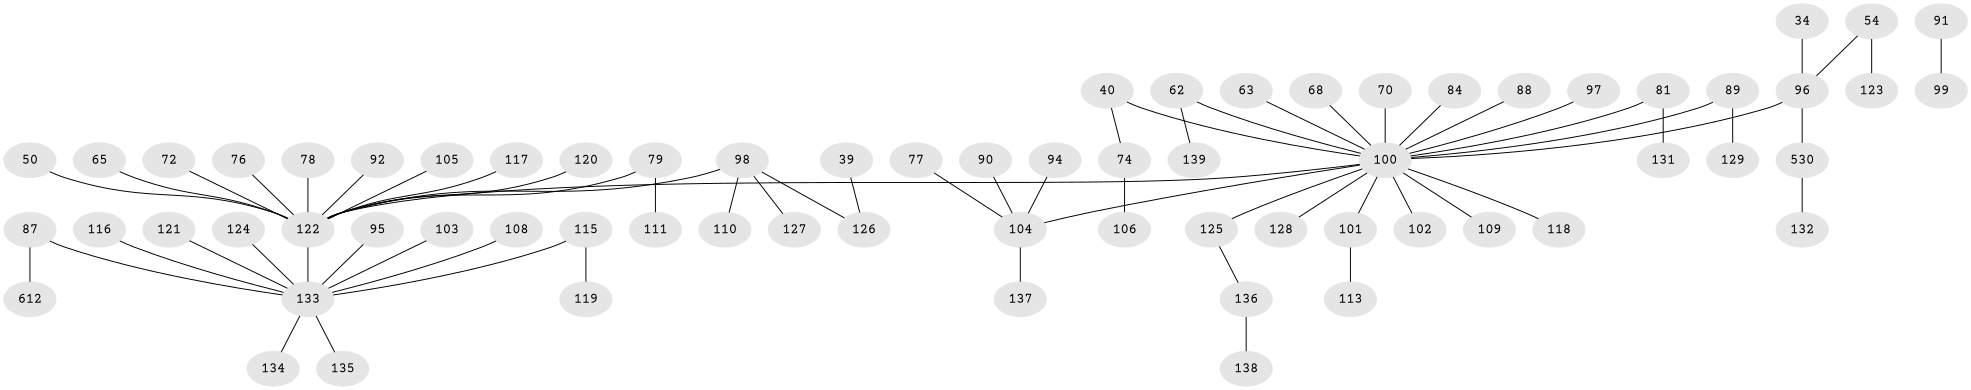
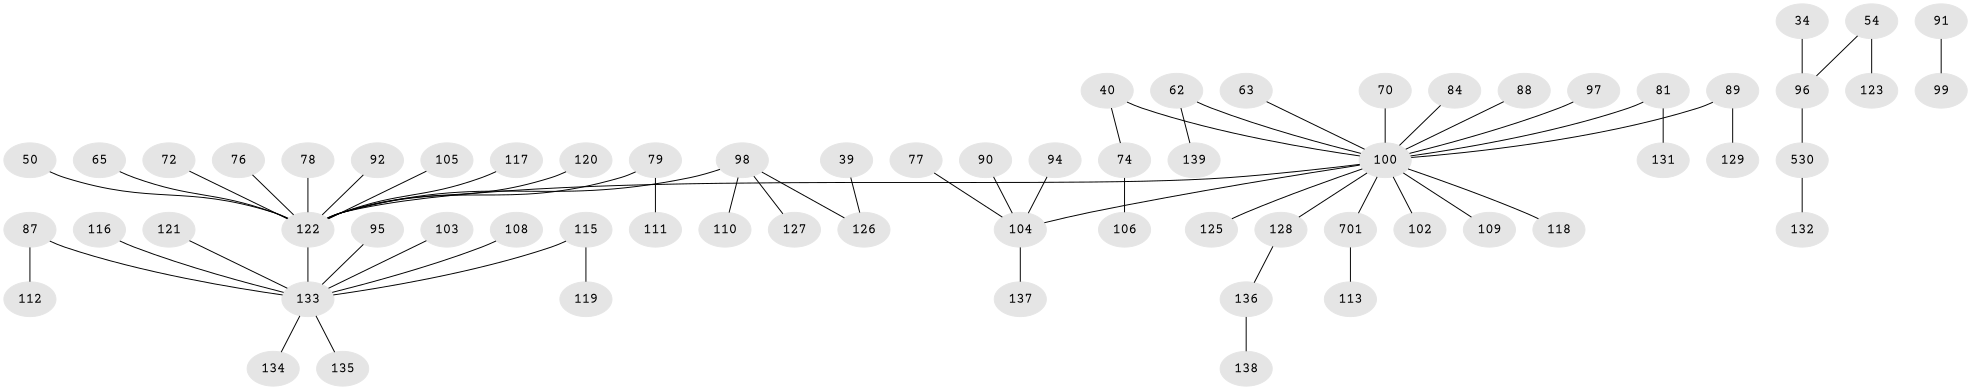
(1316, 91) -> none
(1599, 142) -> none
(238, 230) -> none
(1350, 230) -> (1350, 230)
(1229, 265) -> (1264, 265)
(30, 299) -> (30, 299)
